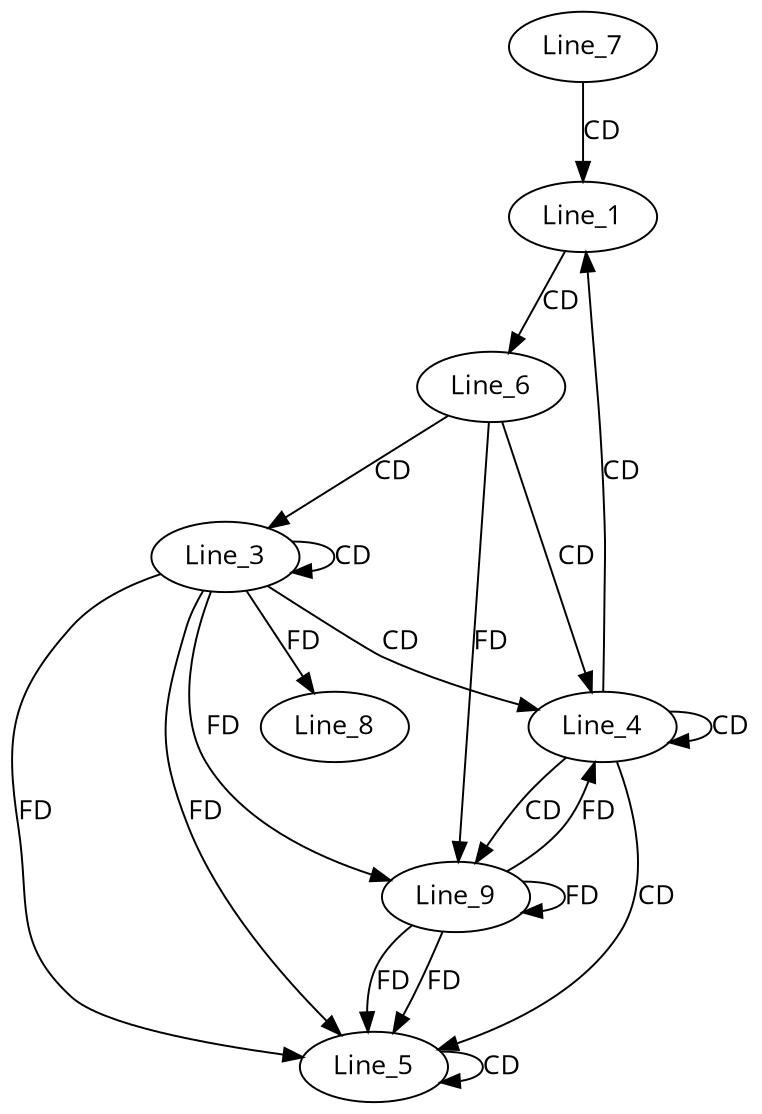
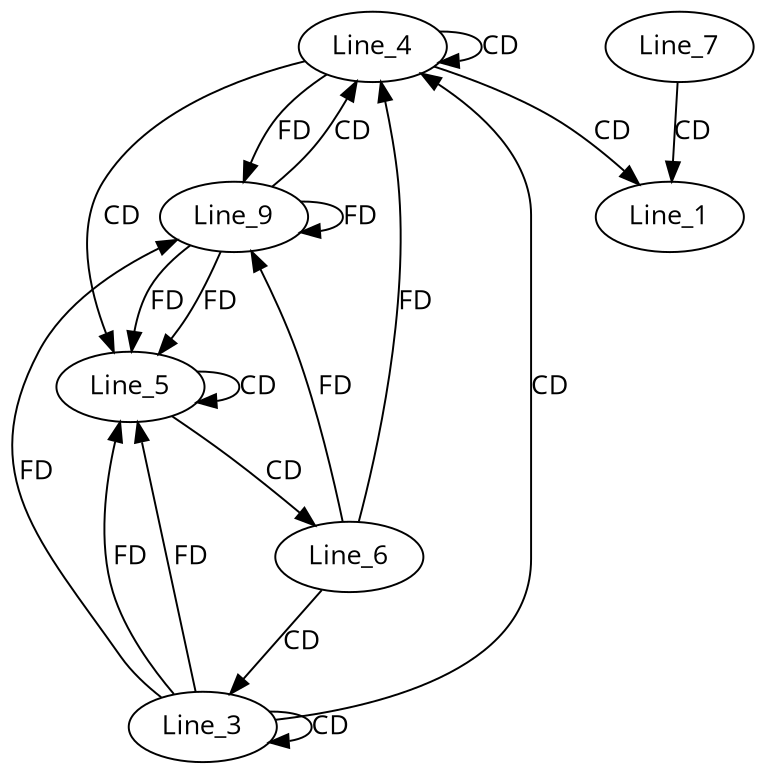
(542, 293) -> (237, 463)
(577, 557) -> (417, 302)
(335, 727) -> none
(544, 812) -> (296, 132)
(600, 812) -> (353, 132)
